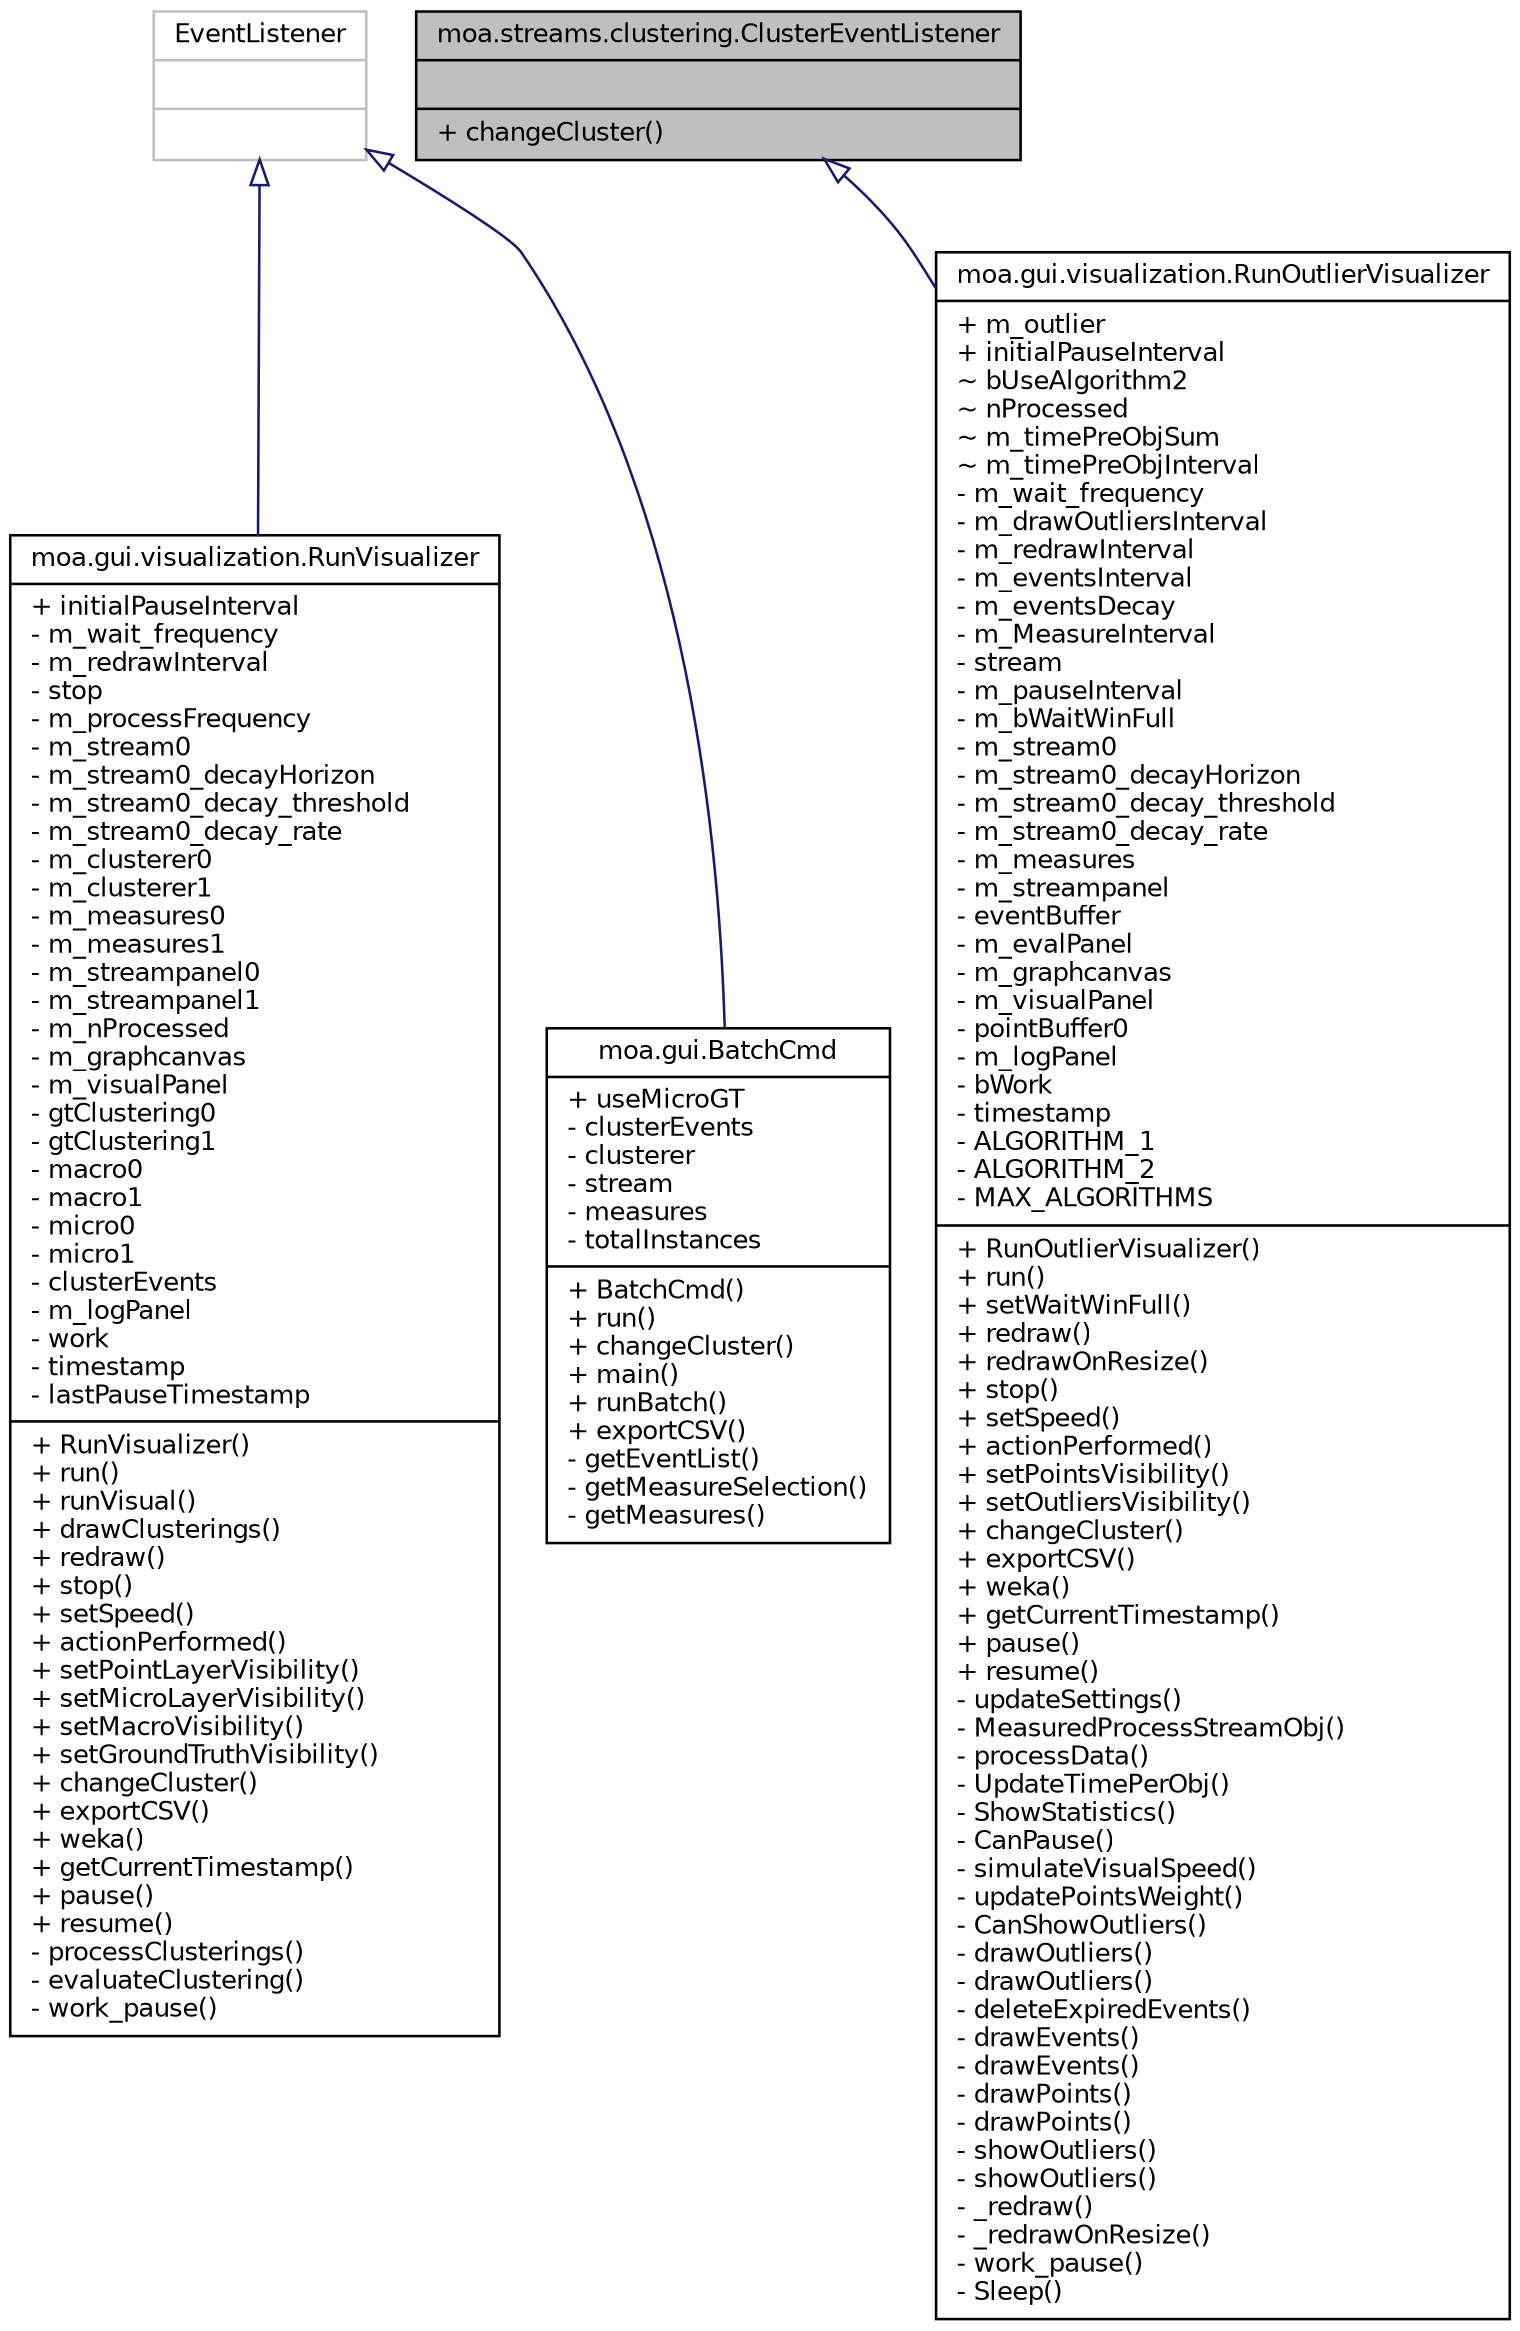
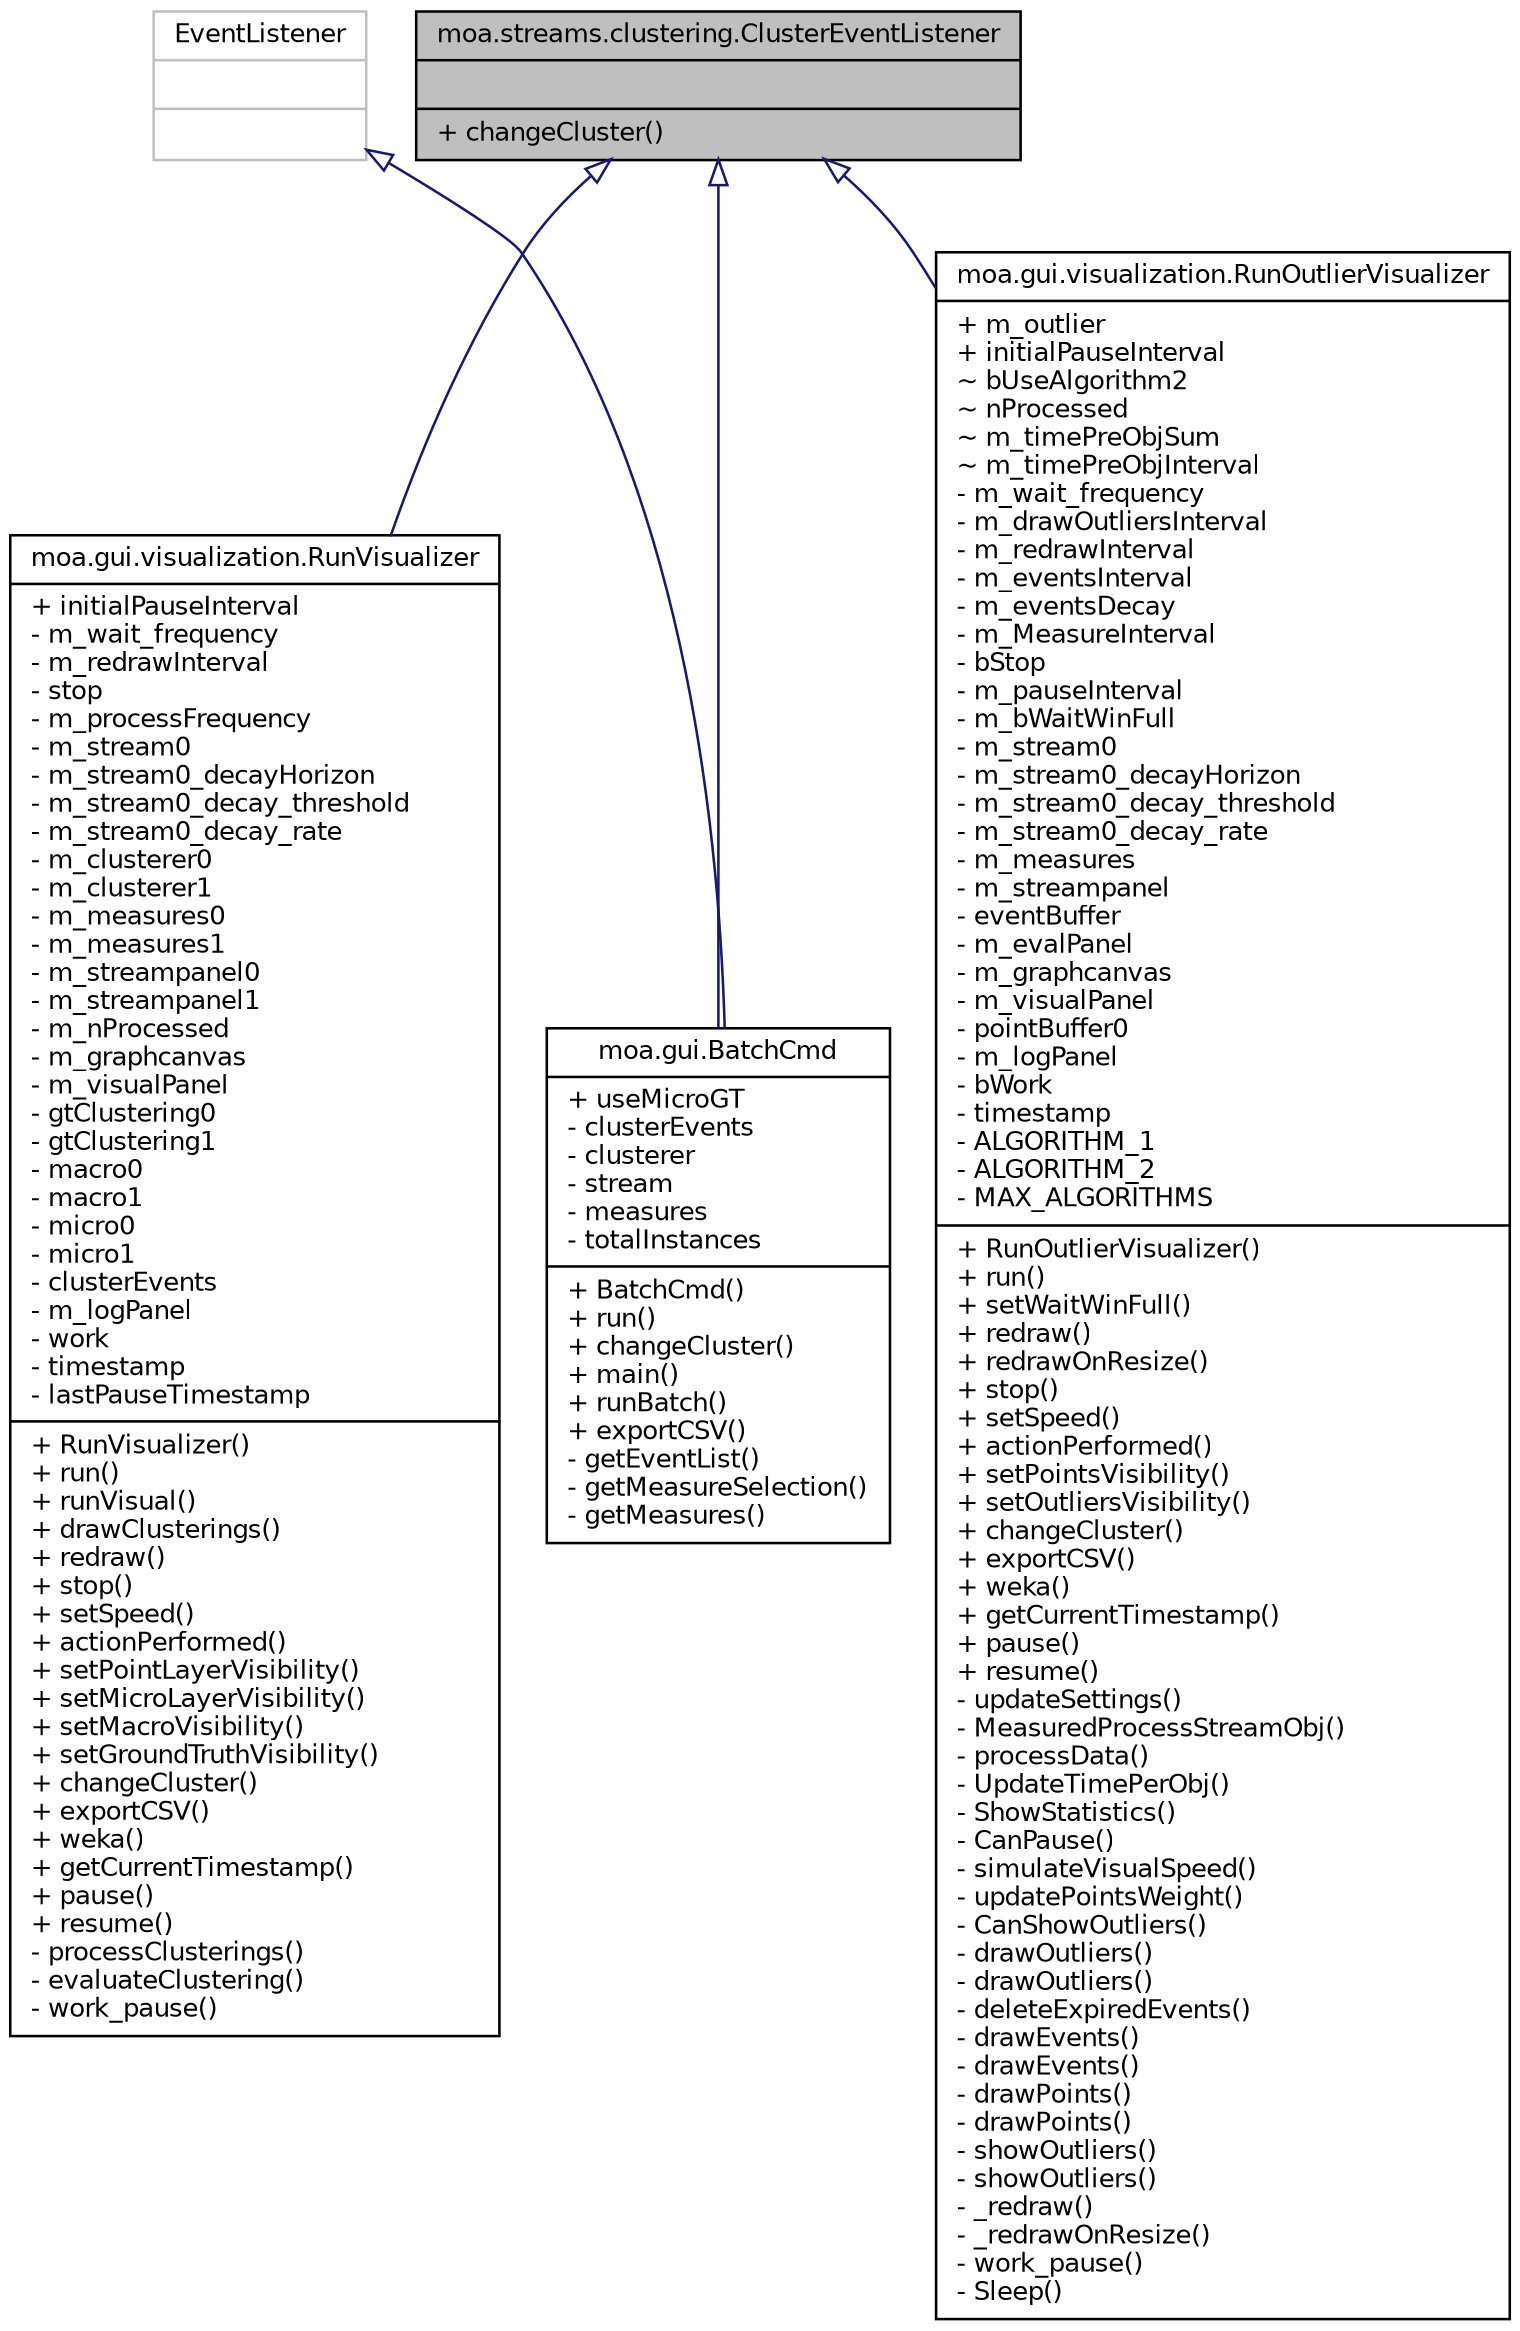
(259, 361) -> (471, 345)
none -> (718, 607)
(1010, 663) -> (1001, 663)
